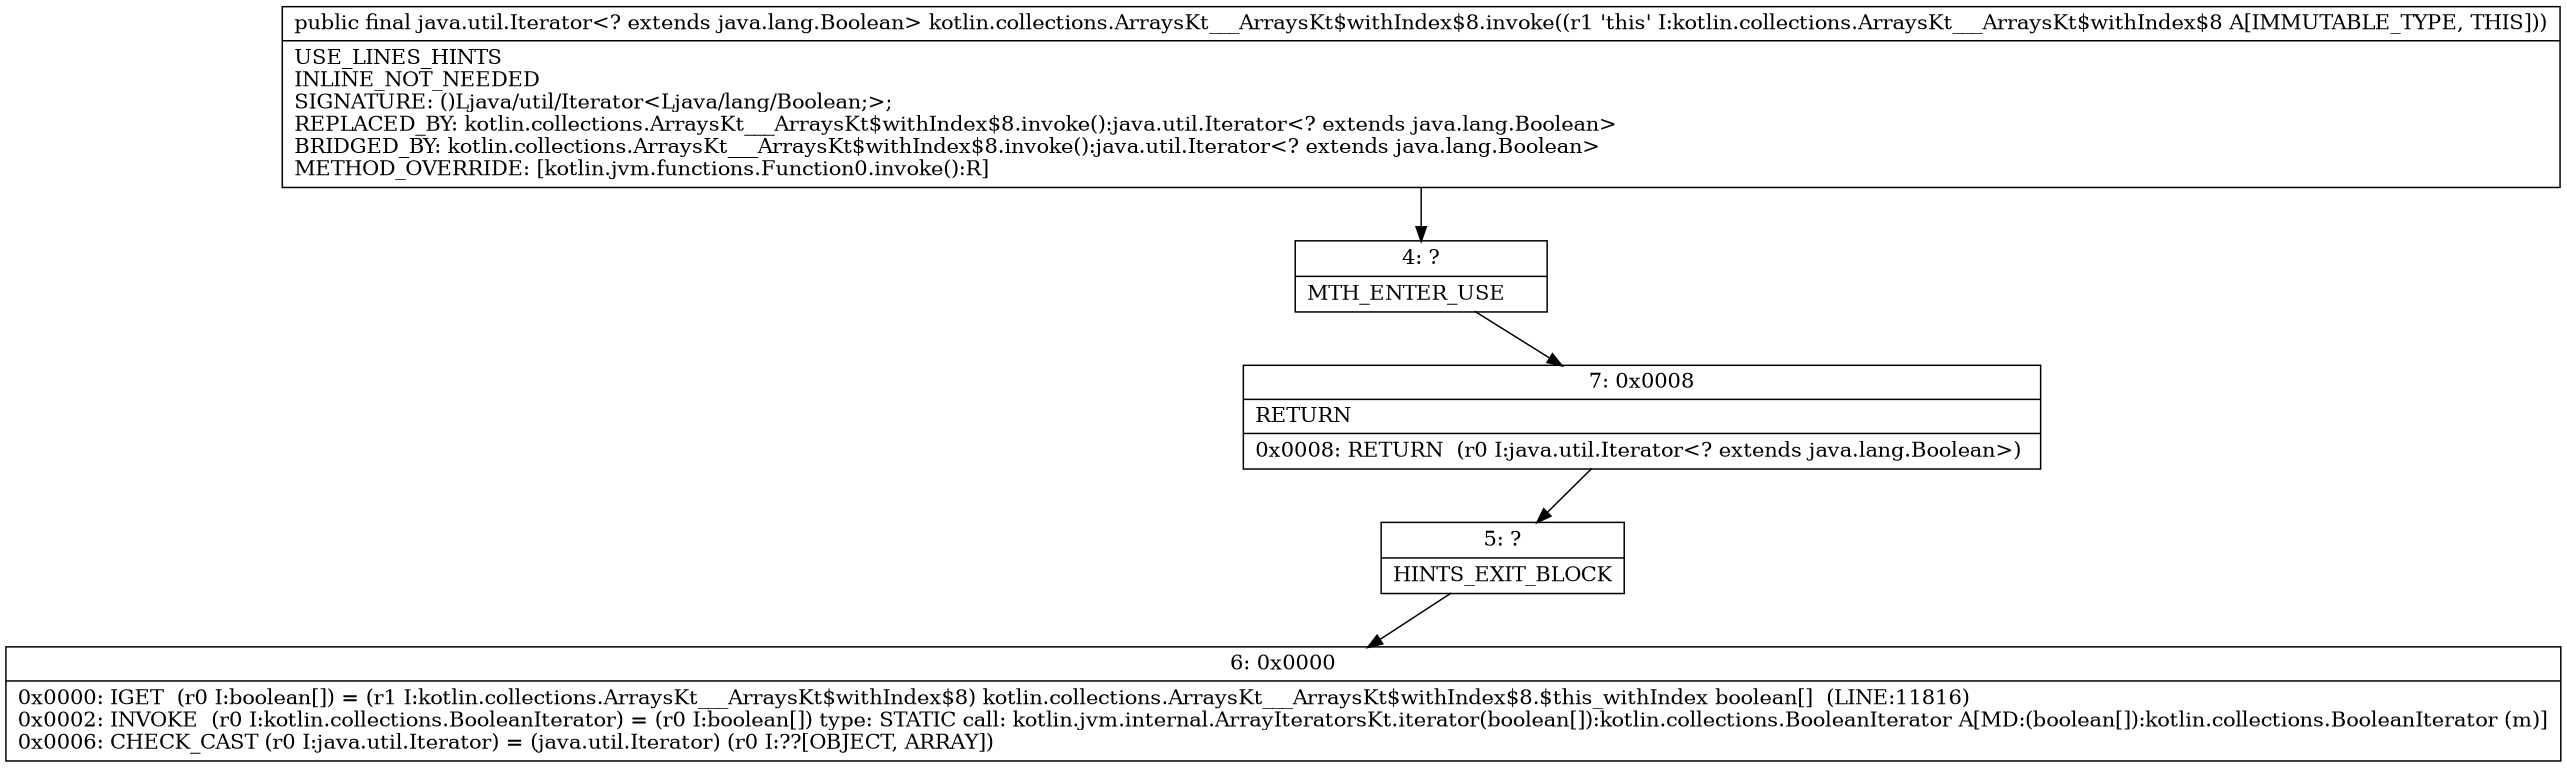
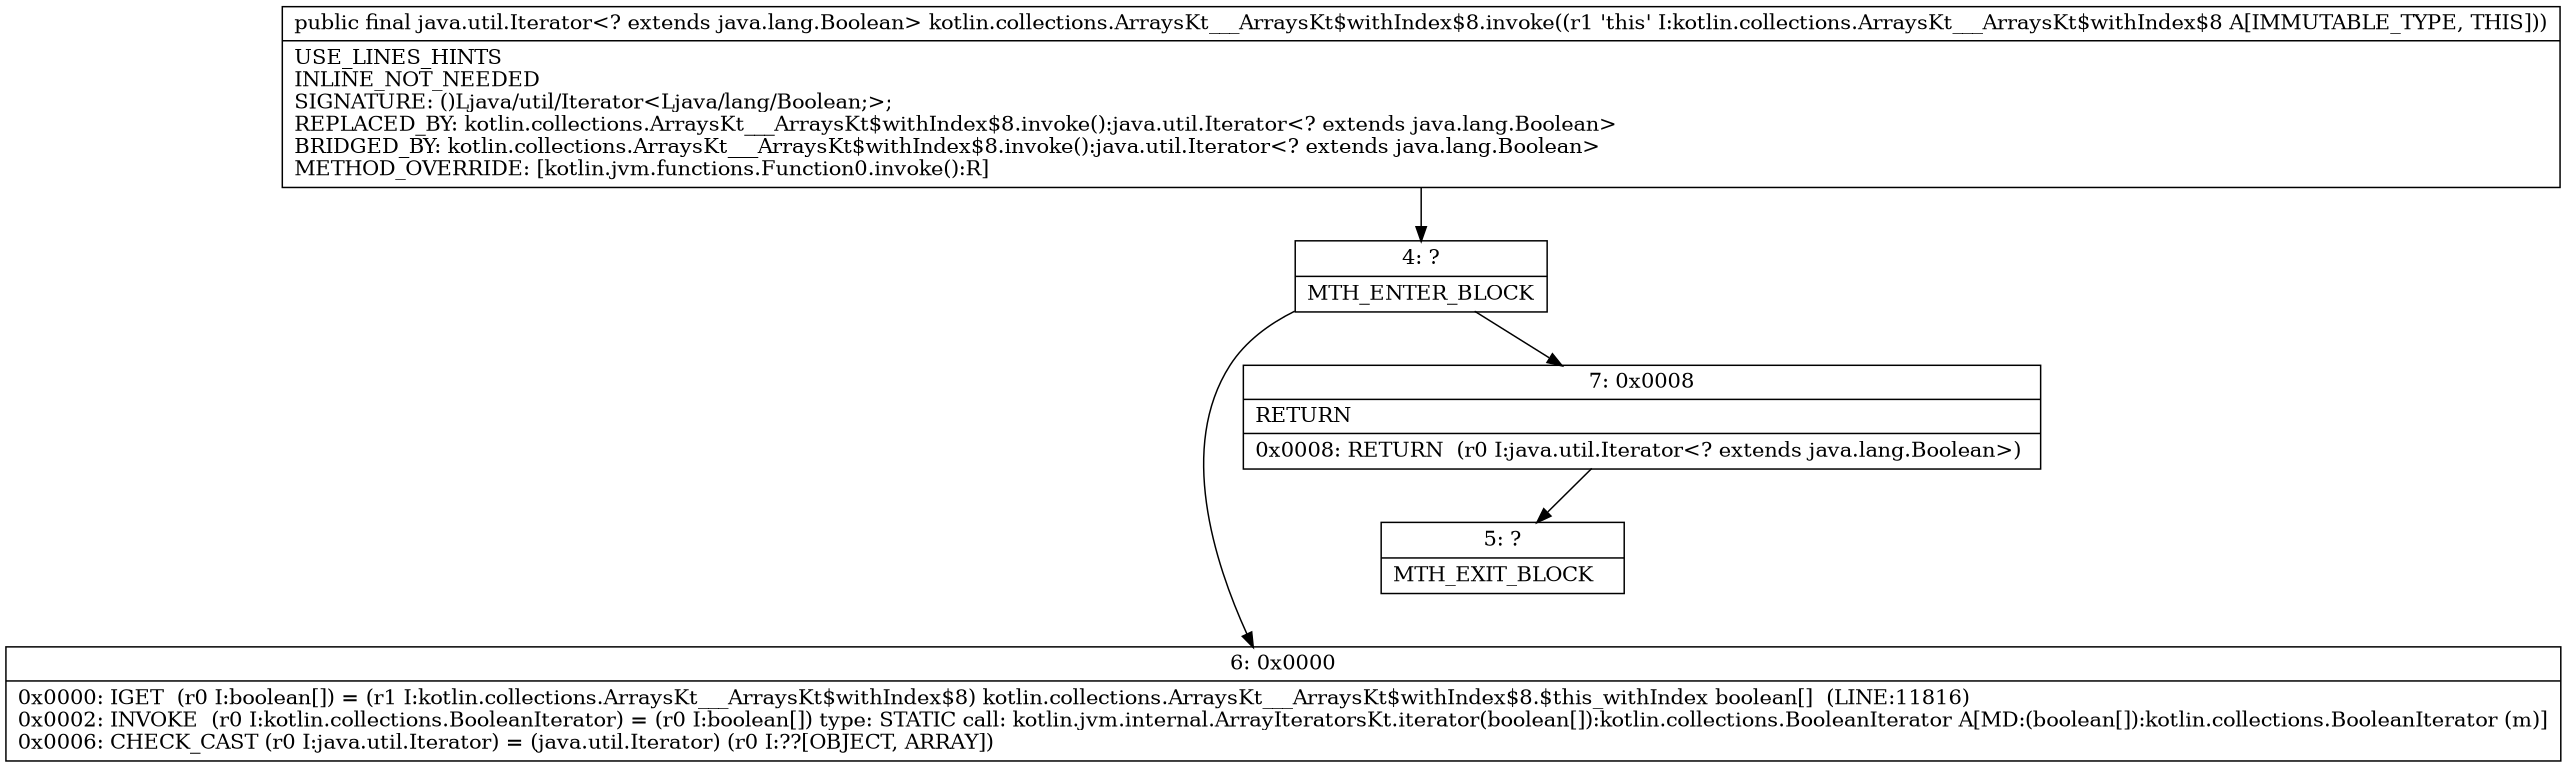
(1406, 293) -> (1421, 293)
(1503, 575) -> (1494, 575)
(1416, 616) -> (1204, 458)
